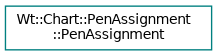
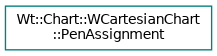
(109, 28) -> (109, 28)
